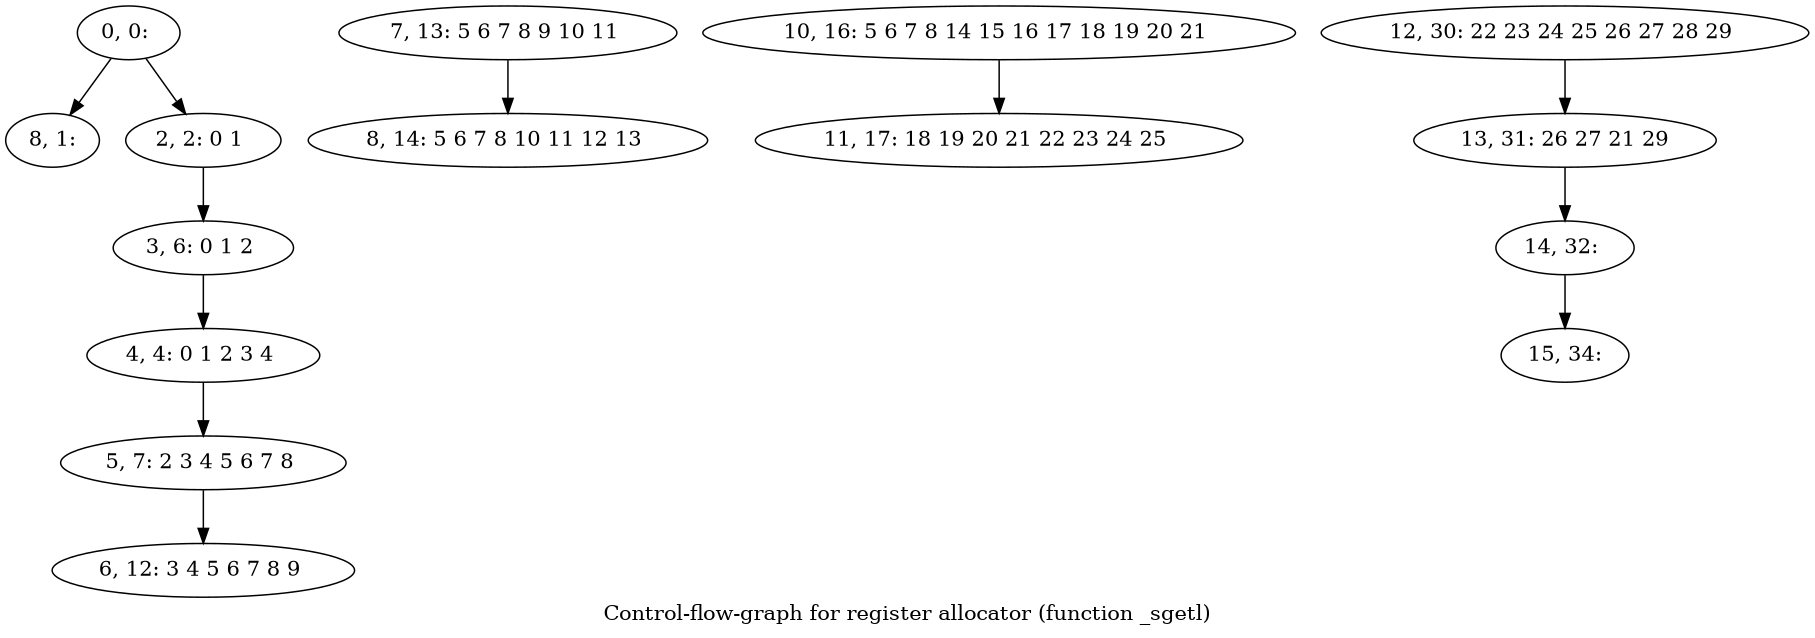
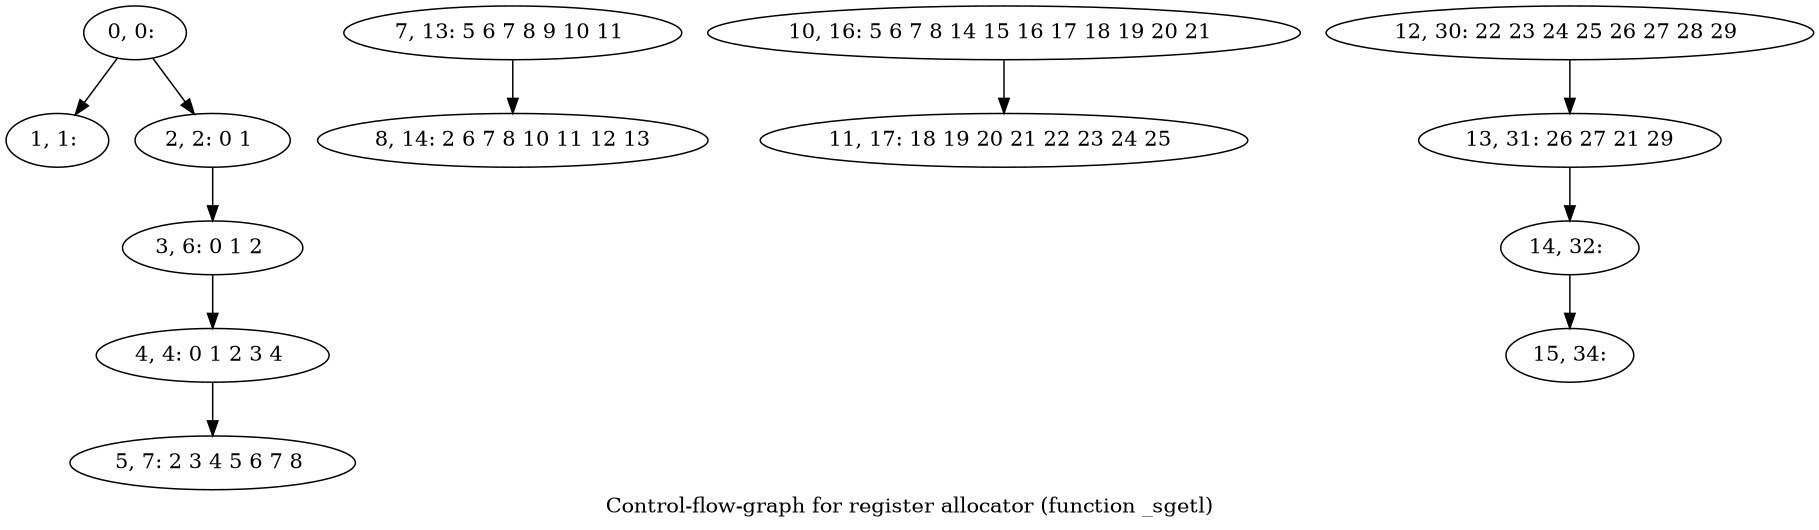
(53, 140) -> (57, 140)
(508, 140) -> (513, 140)
(203, 570) -> none
